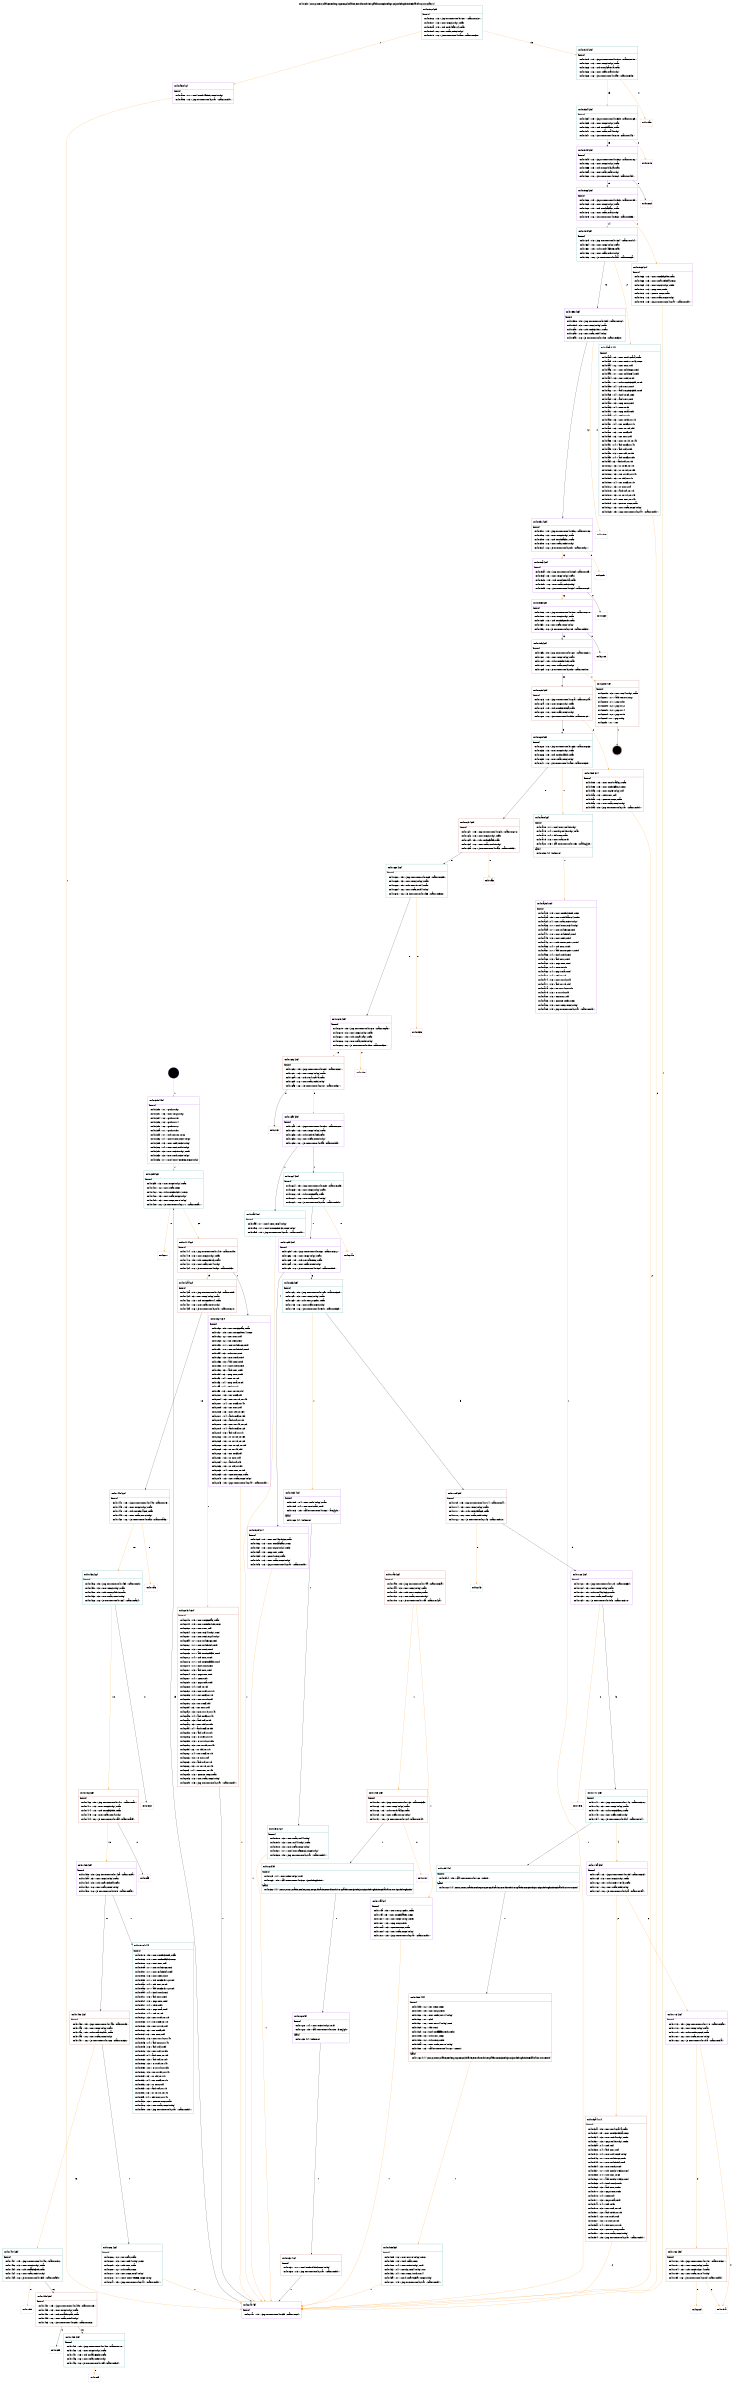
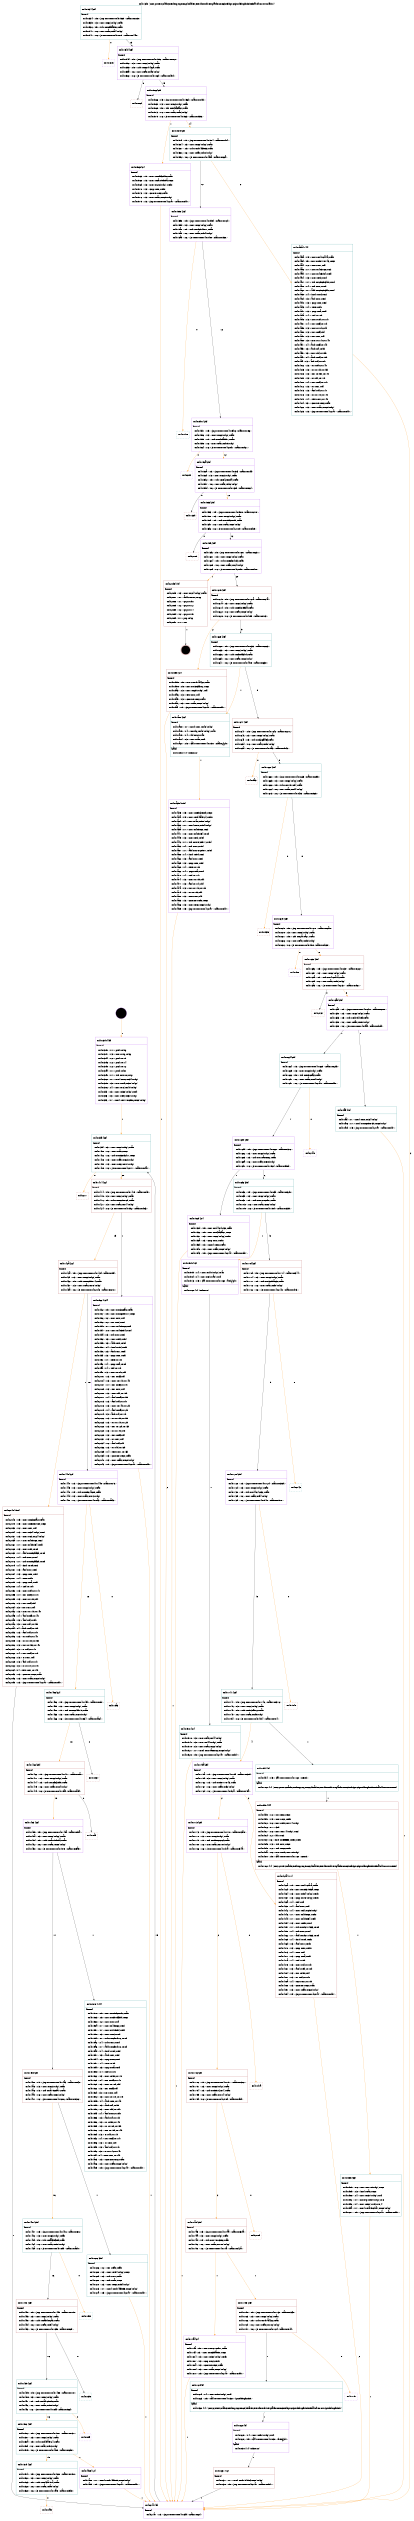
(607, 92) -> none
(712, 2293) -> (217, 2160)
none -> (47, 2416)
